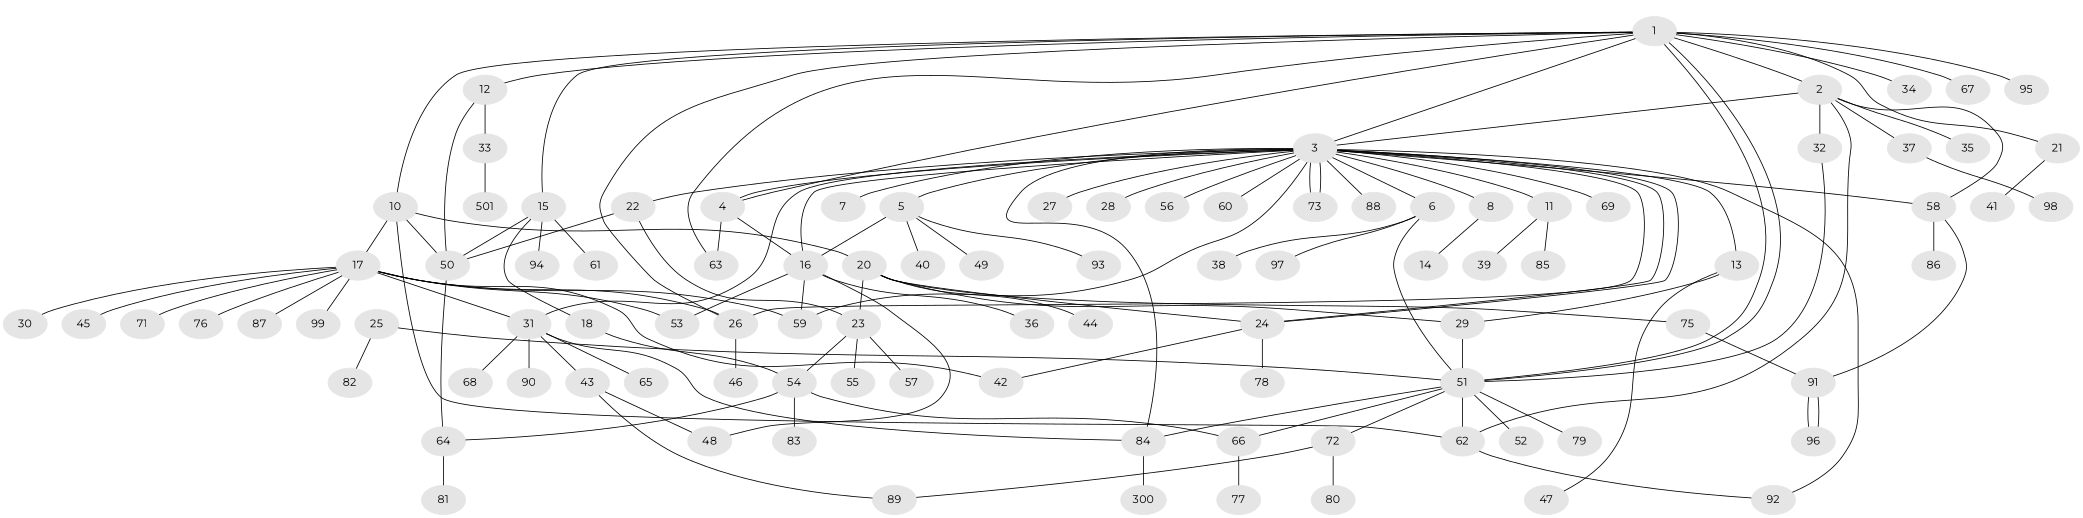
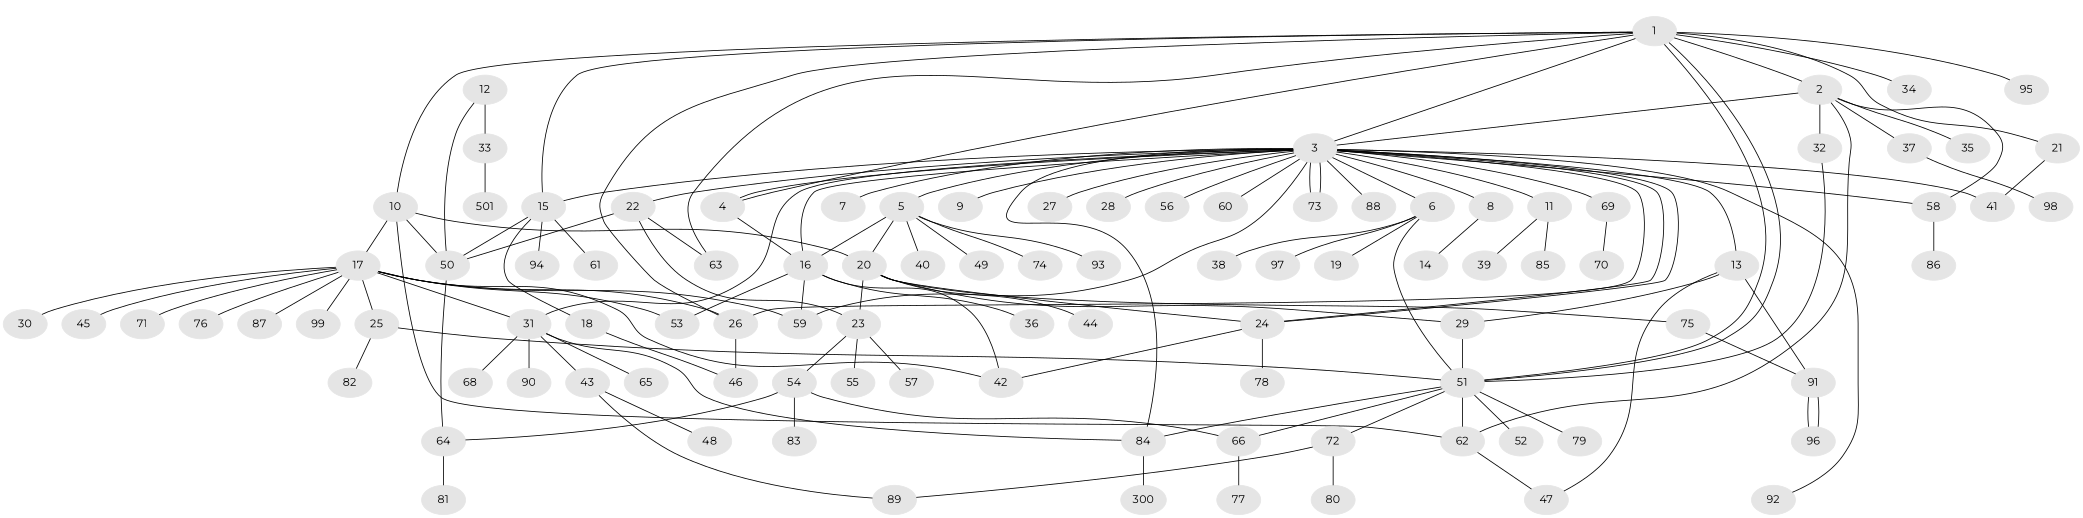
(1068, 44) -> none
(1968, 90) -> none
none -> (946, 160)
none -> (1658, 161)
none -> (960, 207)
(719, 236) -> (675, 236)
none -> (883, 236)
none -> (1040, 266)
none -> (1336, 266)
none -> (1602, 266)
none -> (367, 295)
(1934, 320) -> (1775, 324)
(718, 356) -> (665, 354)
(930, 405) -> (903, 288)
(1614, 483) -> (1505, 471)
